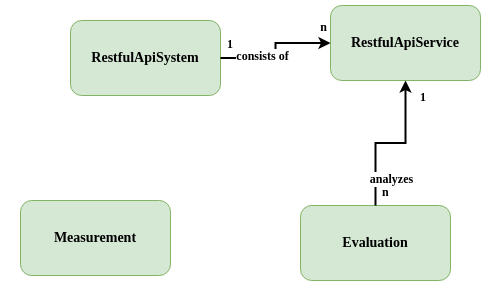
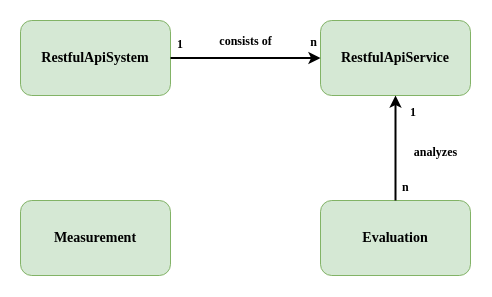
(406, 43) -> (396, 58)
(146, 58) -> (96, 58)
(376, 243) -> (396, 238)
